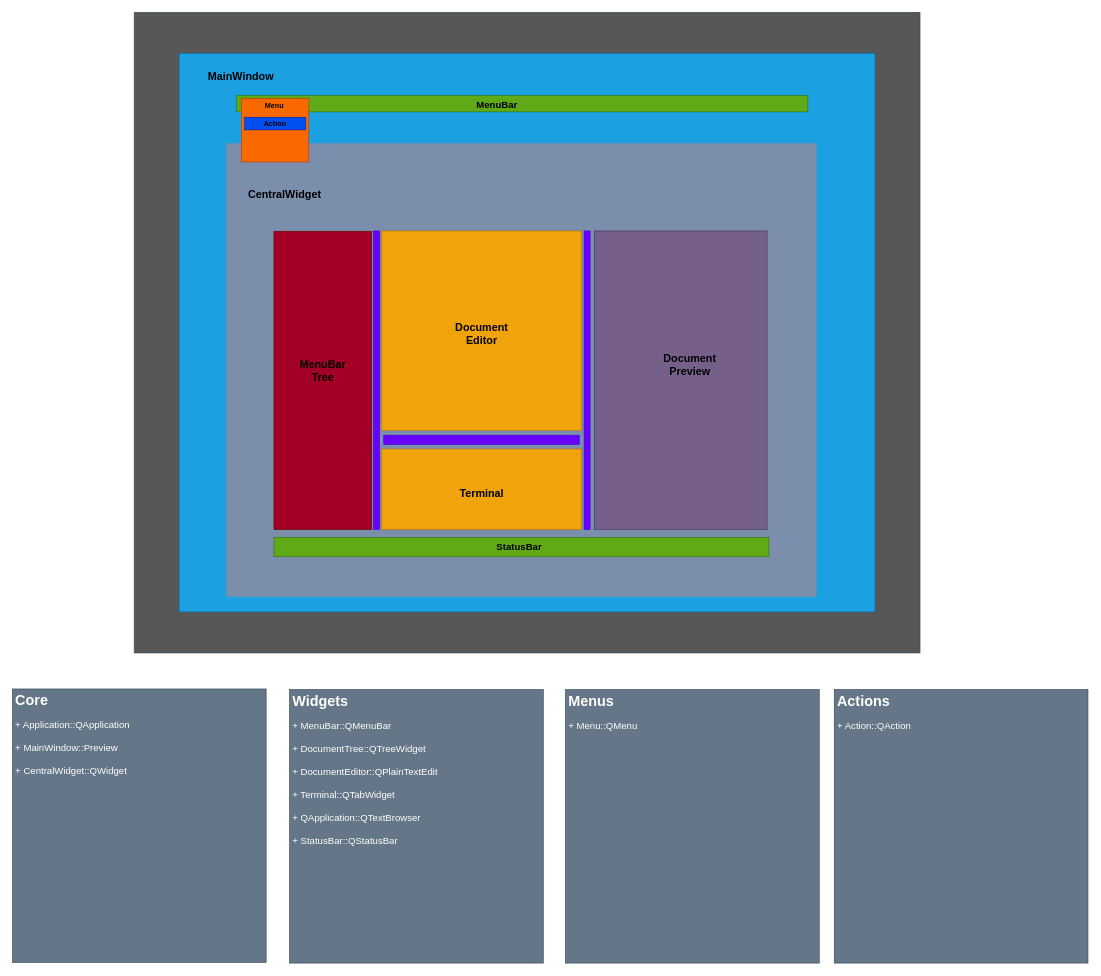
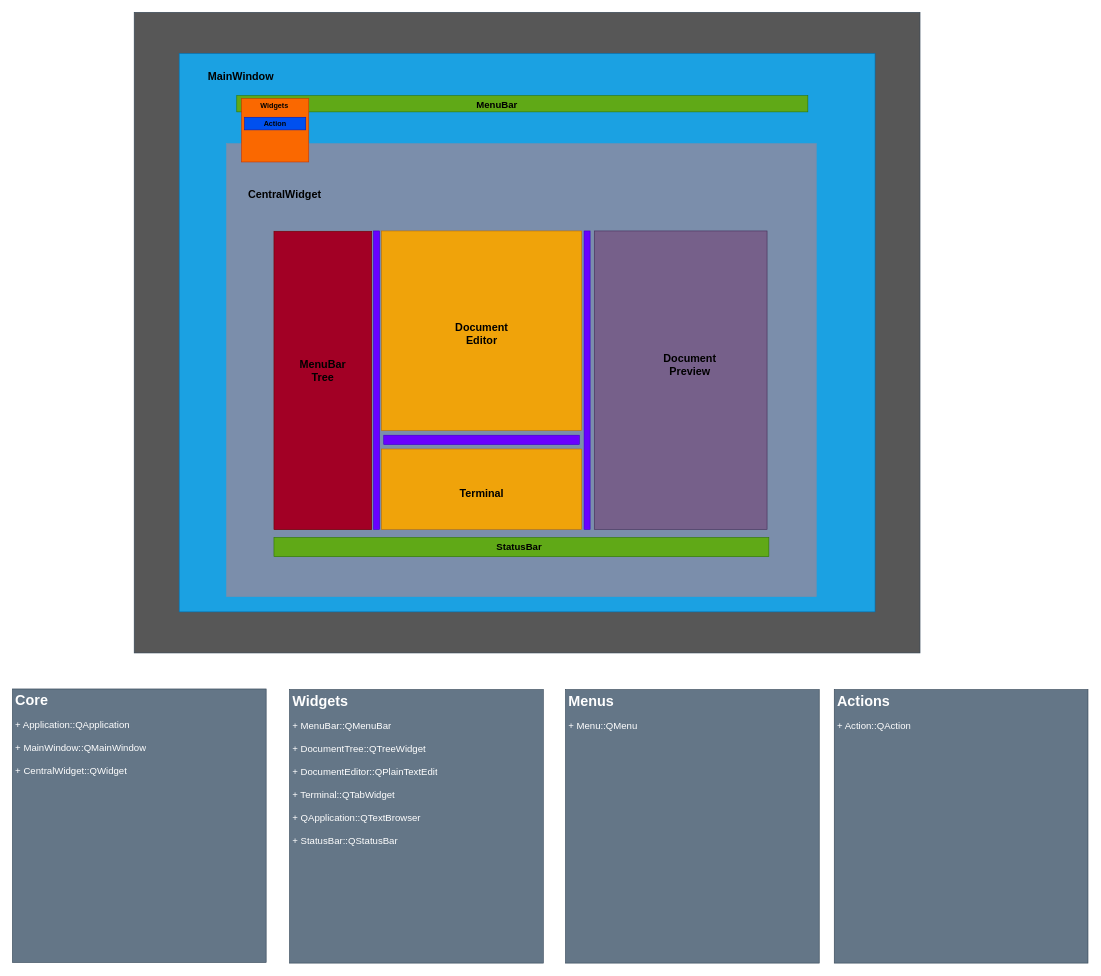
(275, 106) -> (275, 106)
(61, 700) -> (61, 700)
